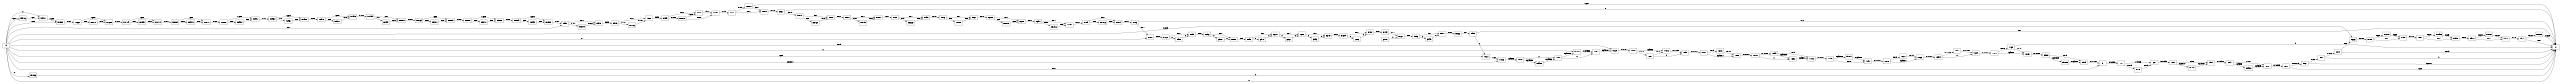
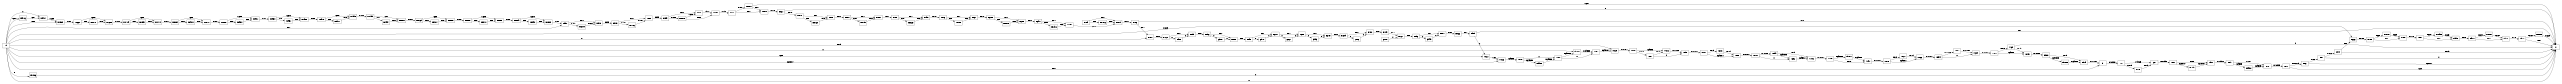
(1077, 24) -> (1093, 27)
